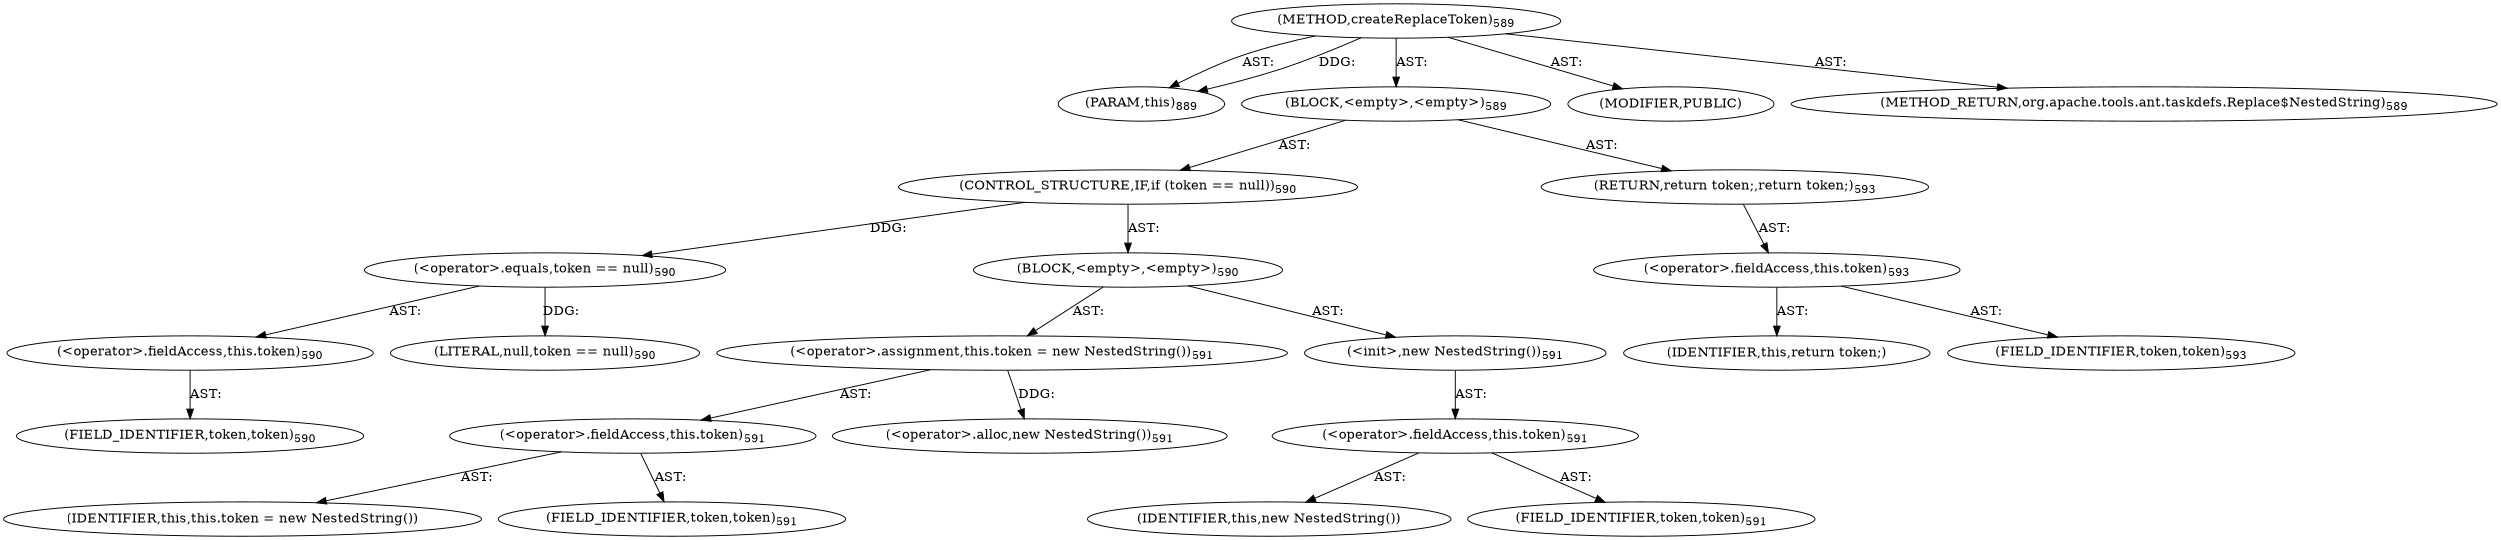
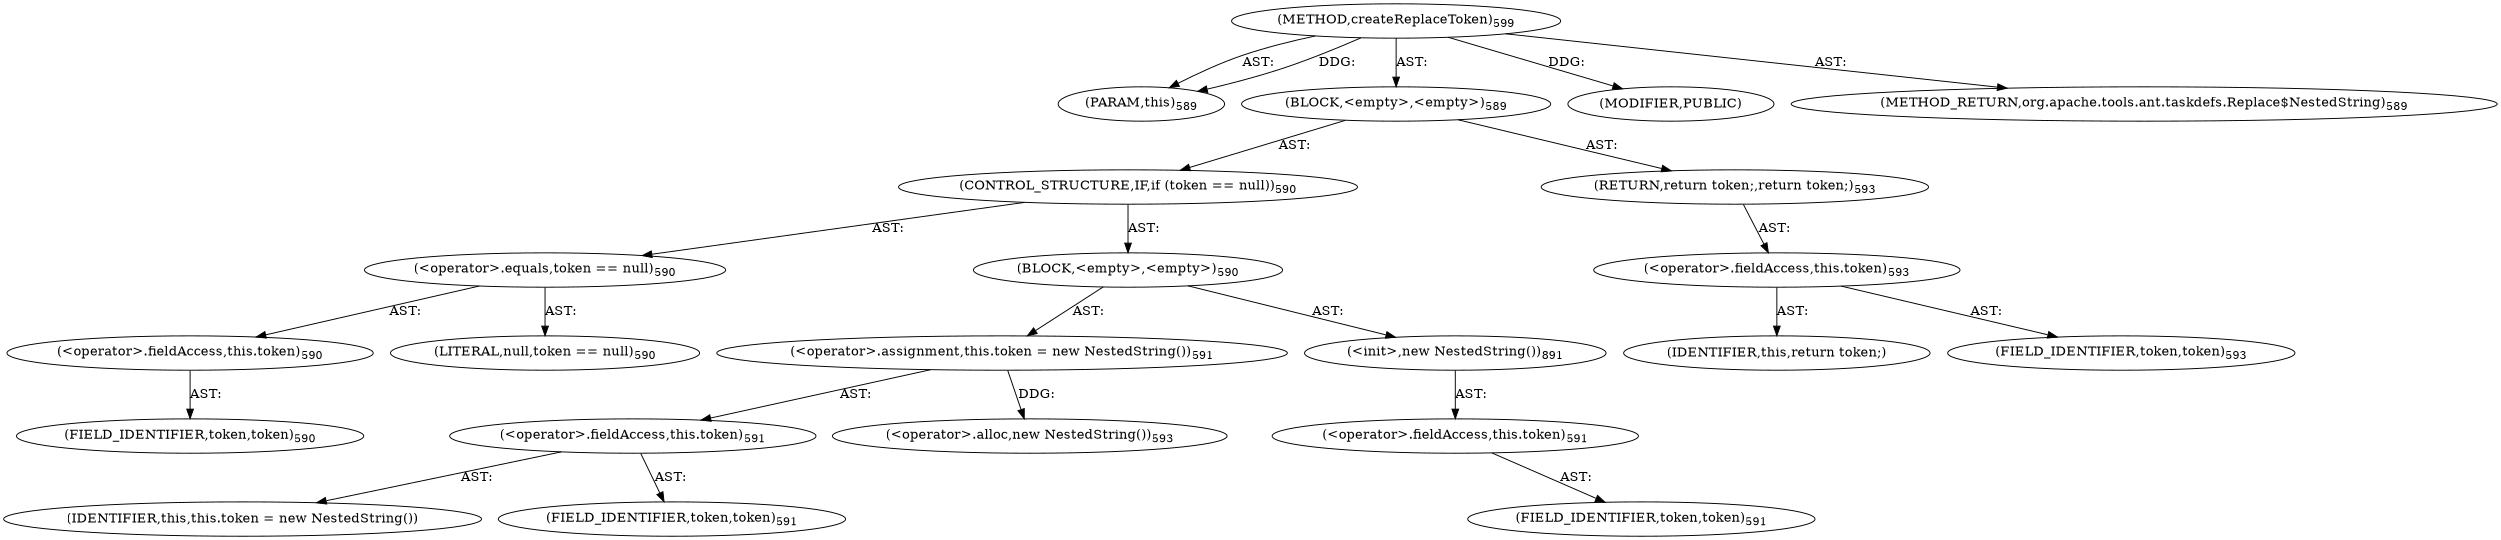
(1504, 20) -> (1504, 20)
(1569, 62) -> (1569, 62)
(1187, 103) -> (1187, 103)
(890, 229) -> (890, 229)
(563, 312) -> (563, 312)
(1553, 352) -> (1553, 352)
(1163, 435) -> (1163, 435)
(1269, 519) -> none
